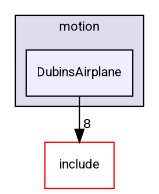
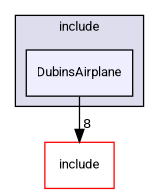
(79, 28) -> (79, 28)
